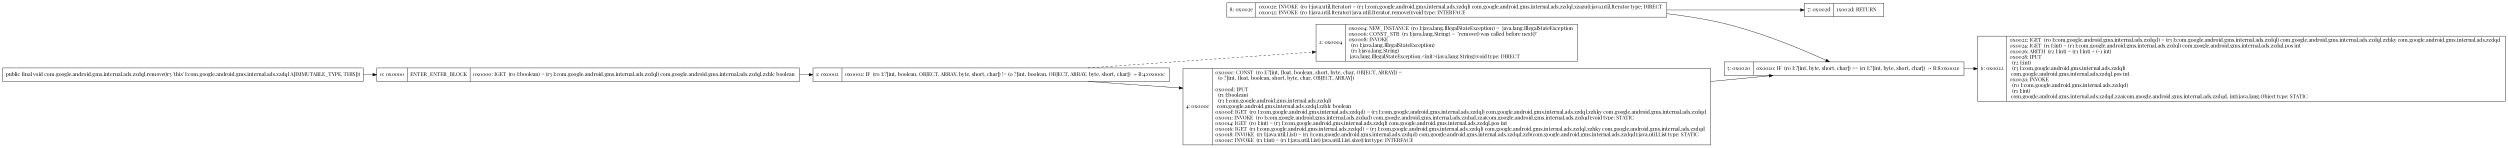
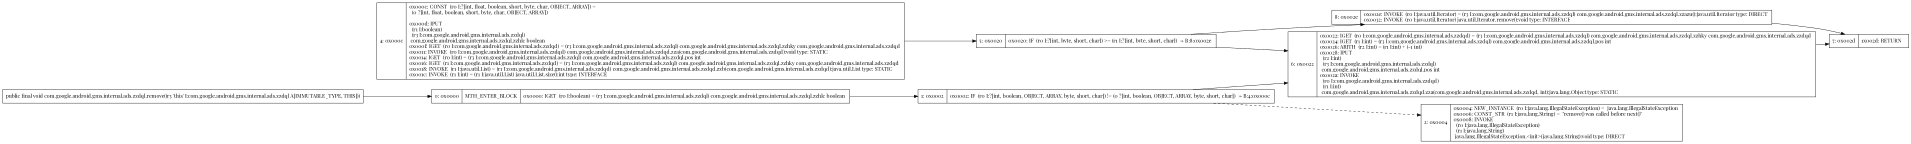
(1748, 30) -> (1276, 29)
none -> (1821, 45)
(439, 75) -> (491, 96)
(1134, 85) -> (1239, 86)
